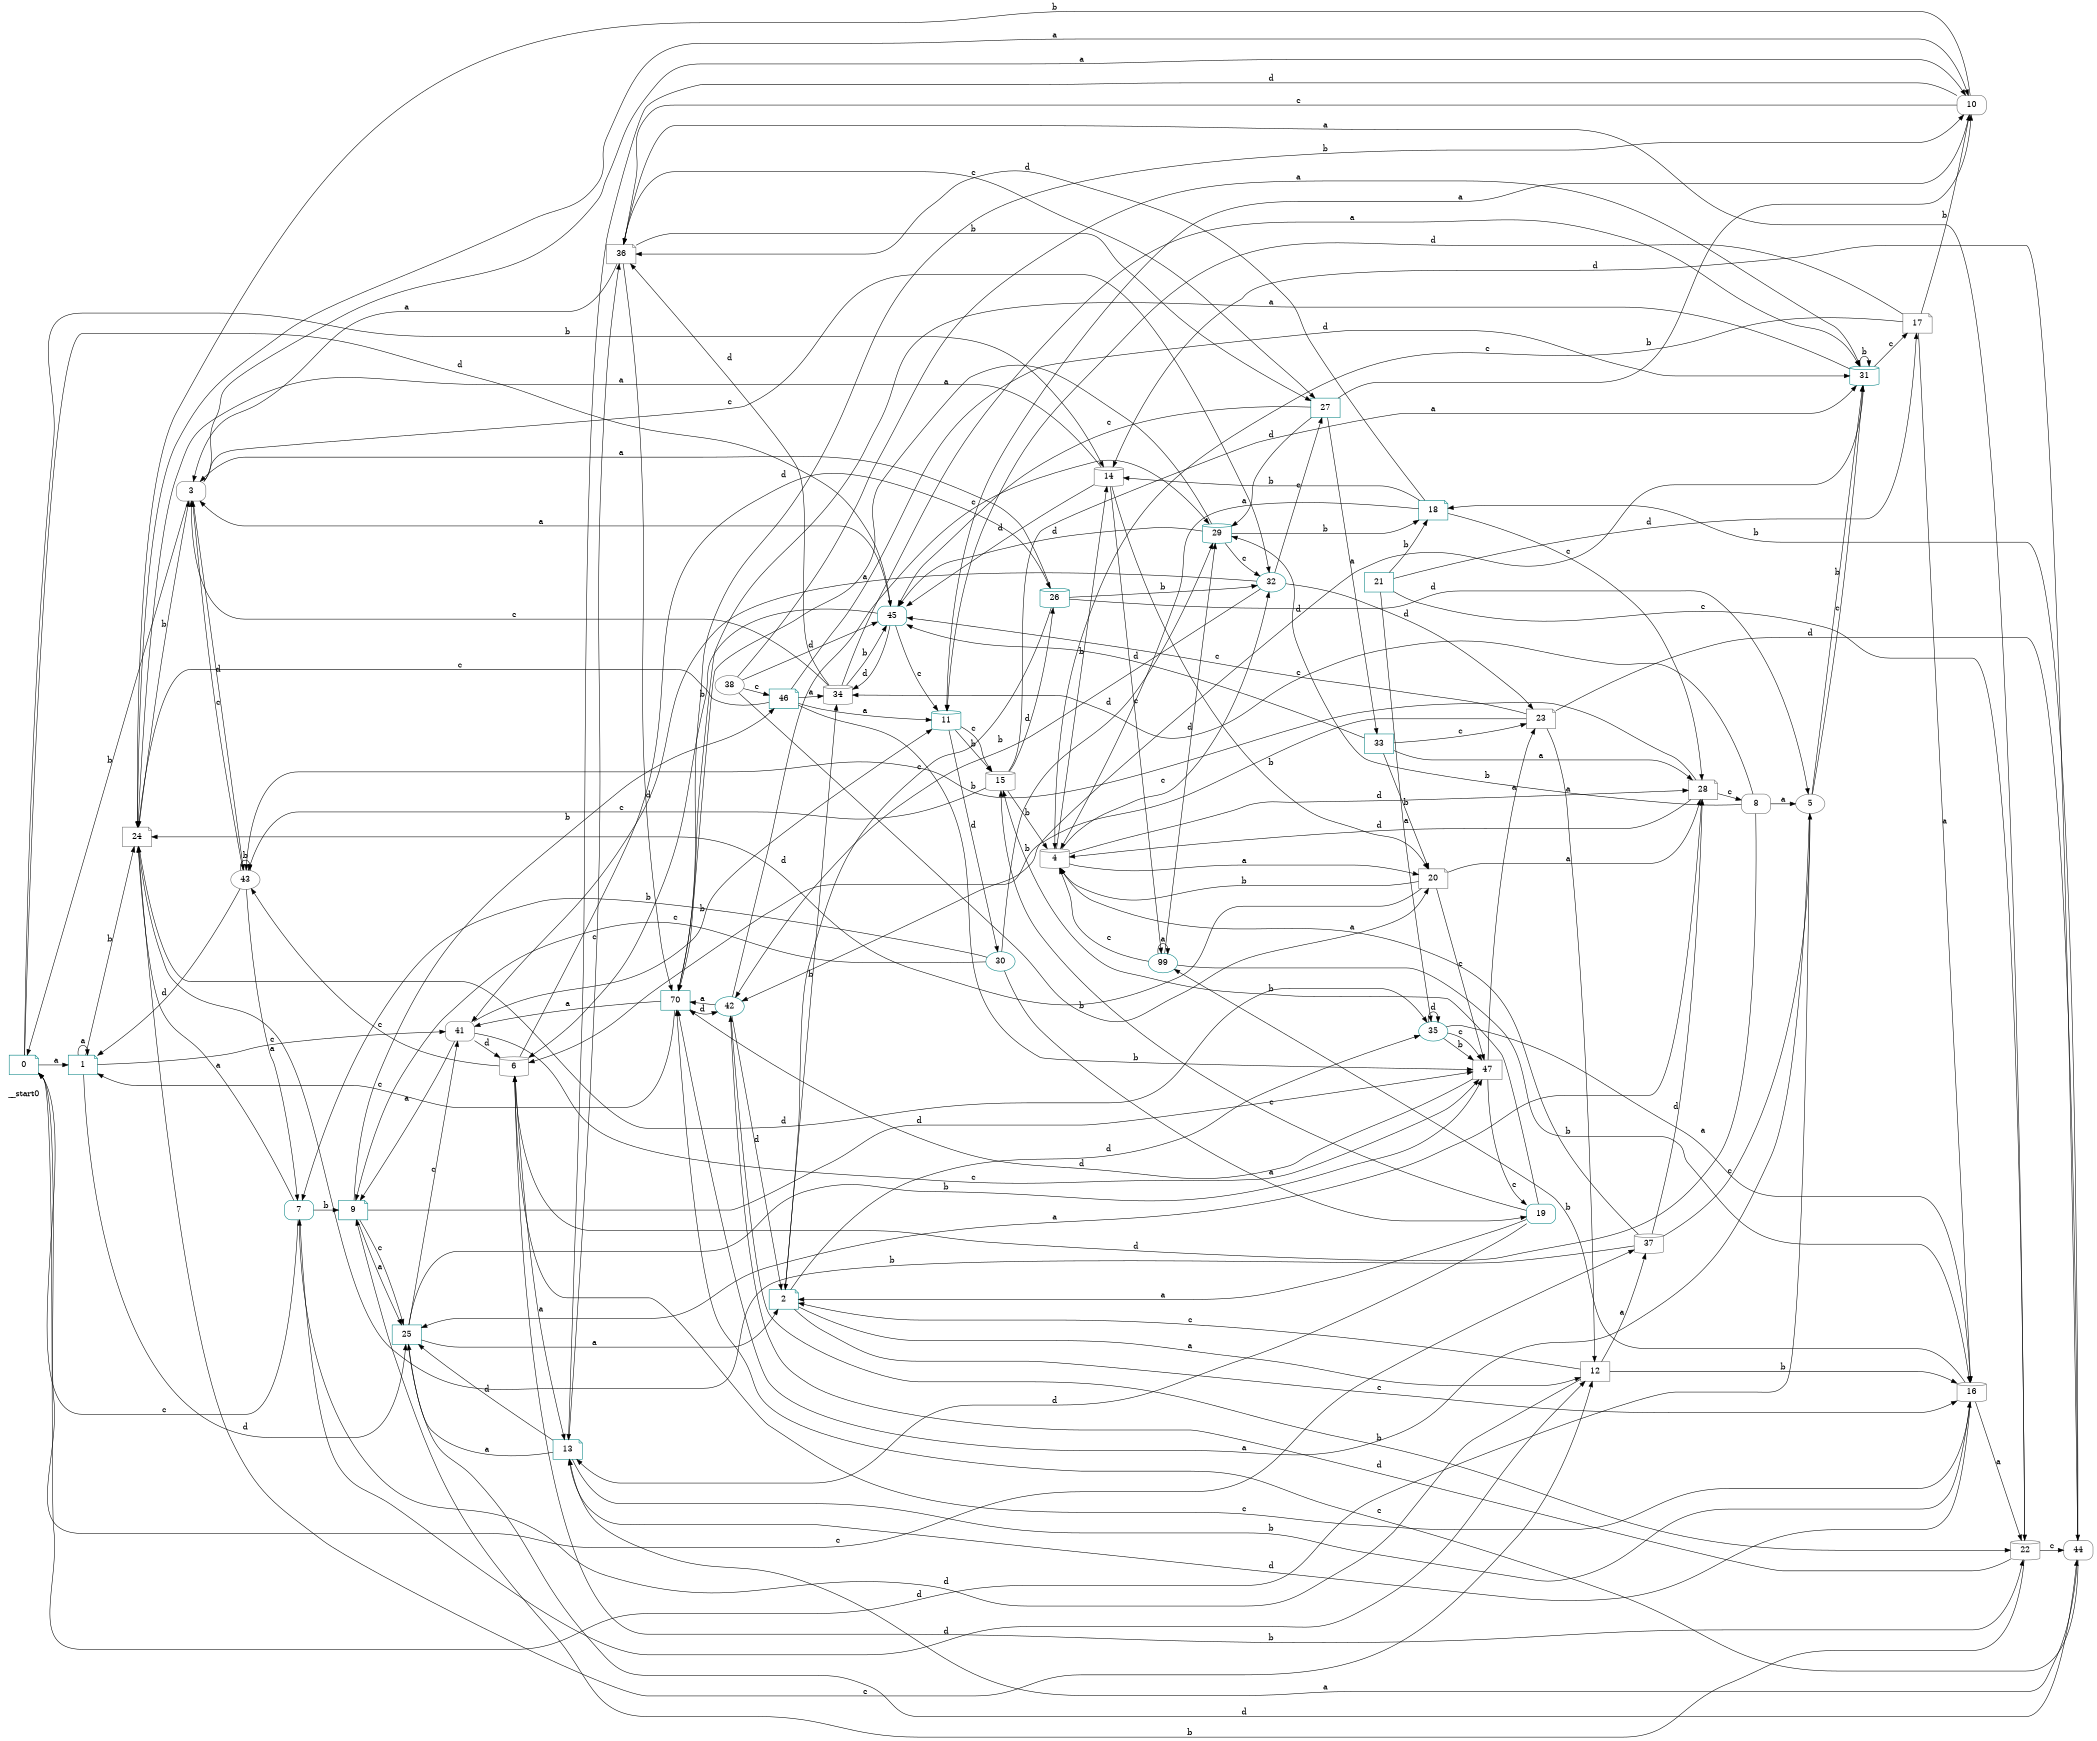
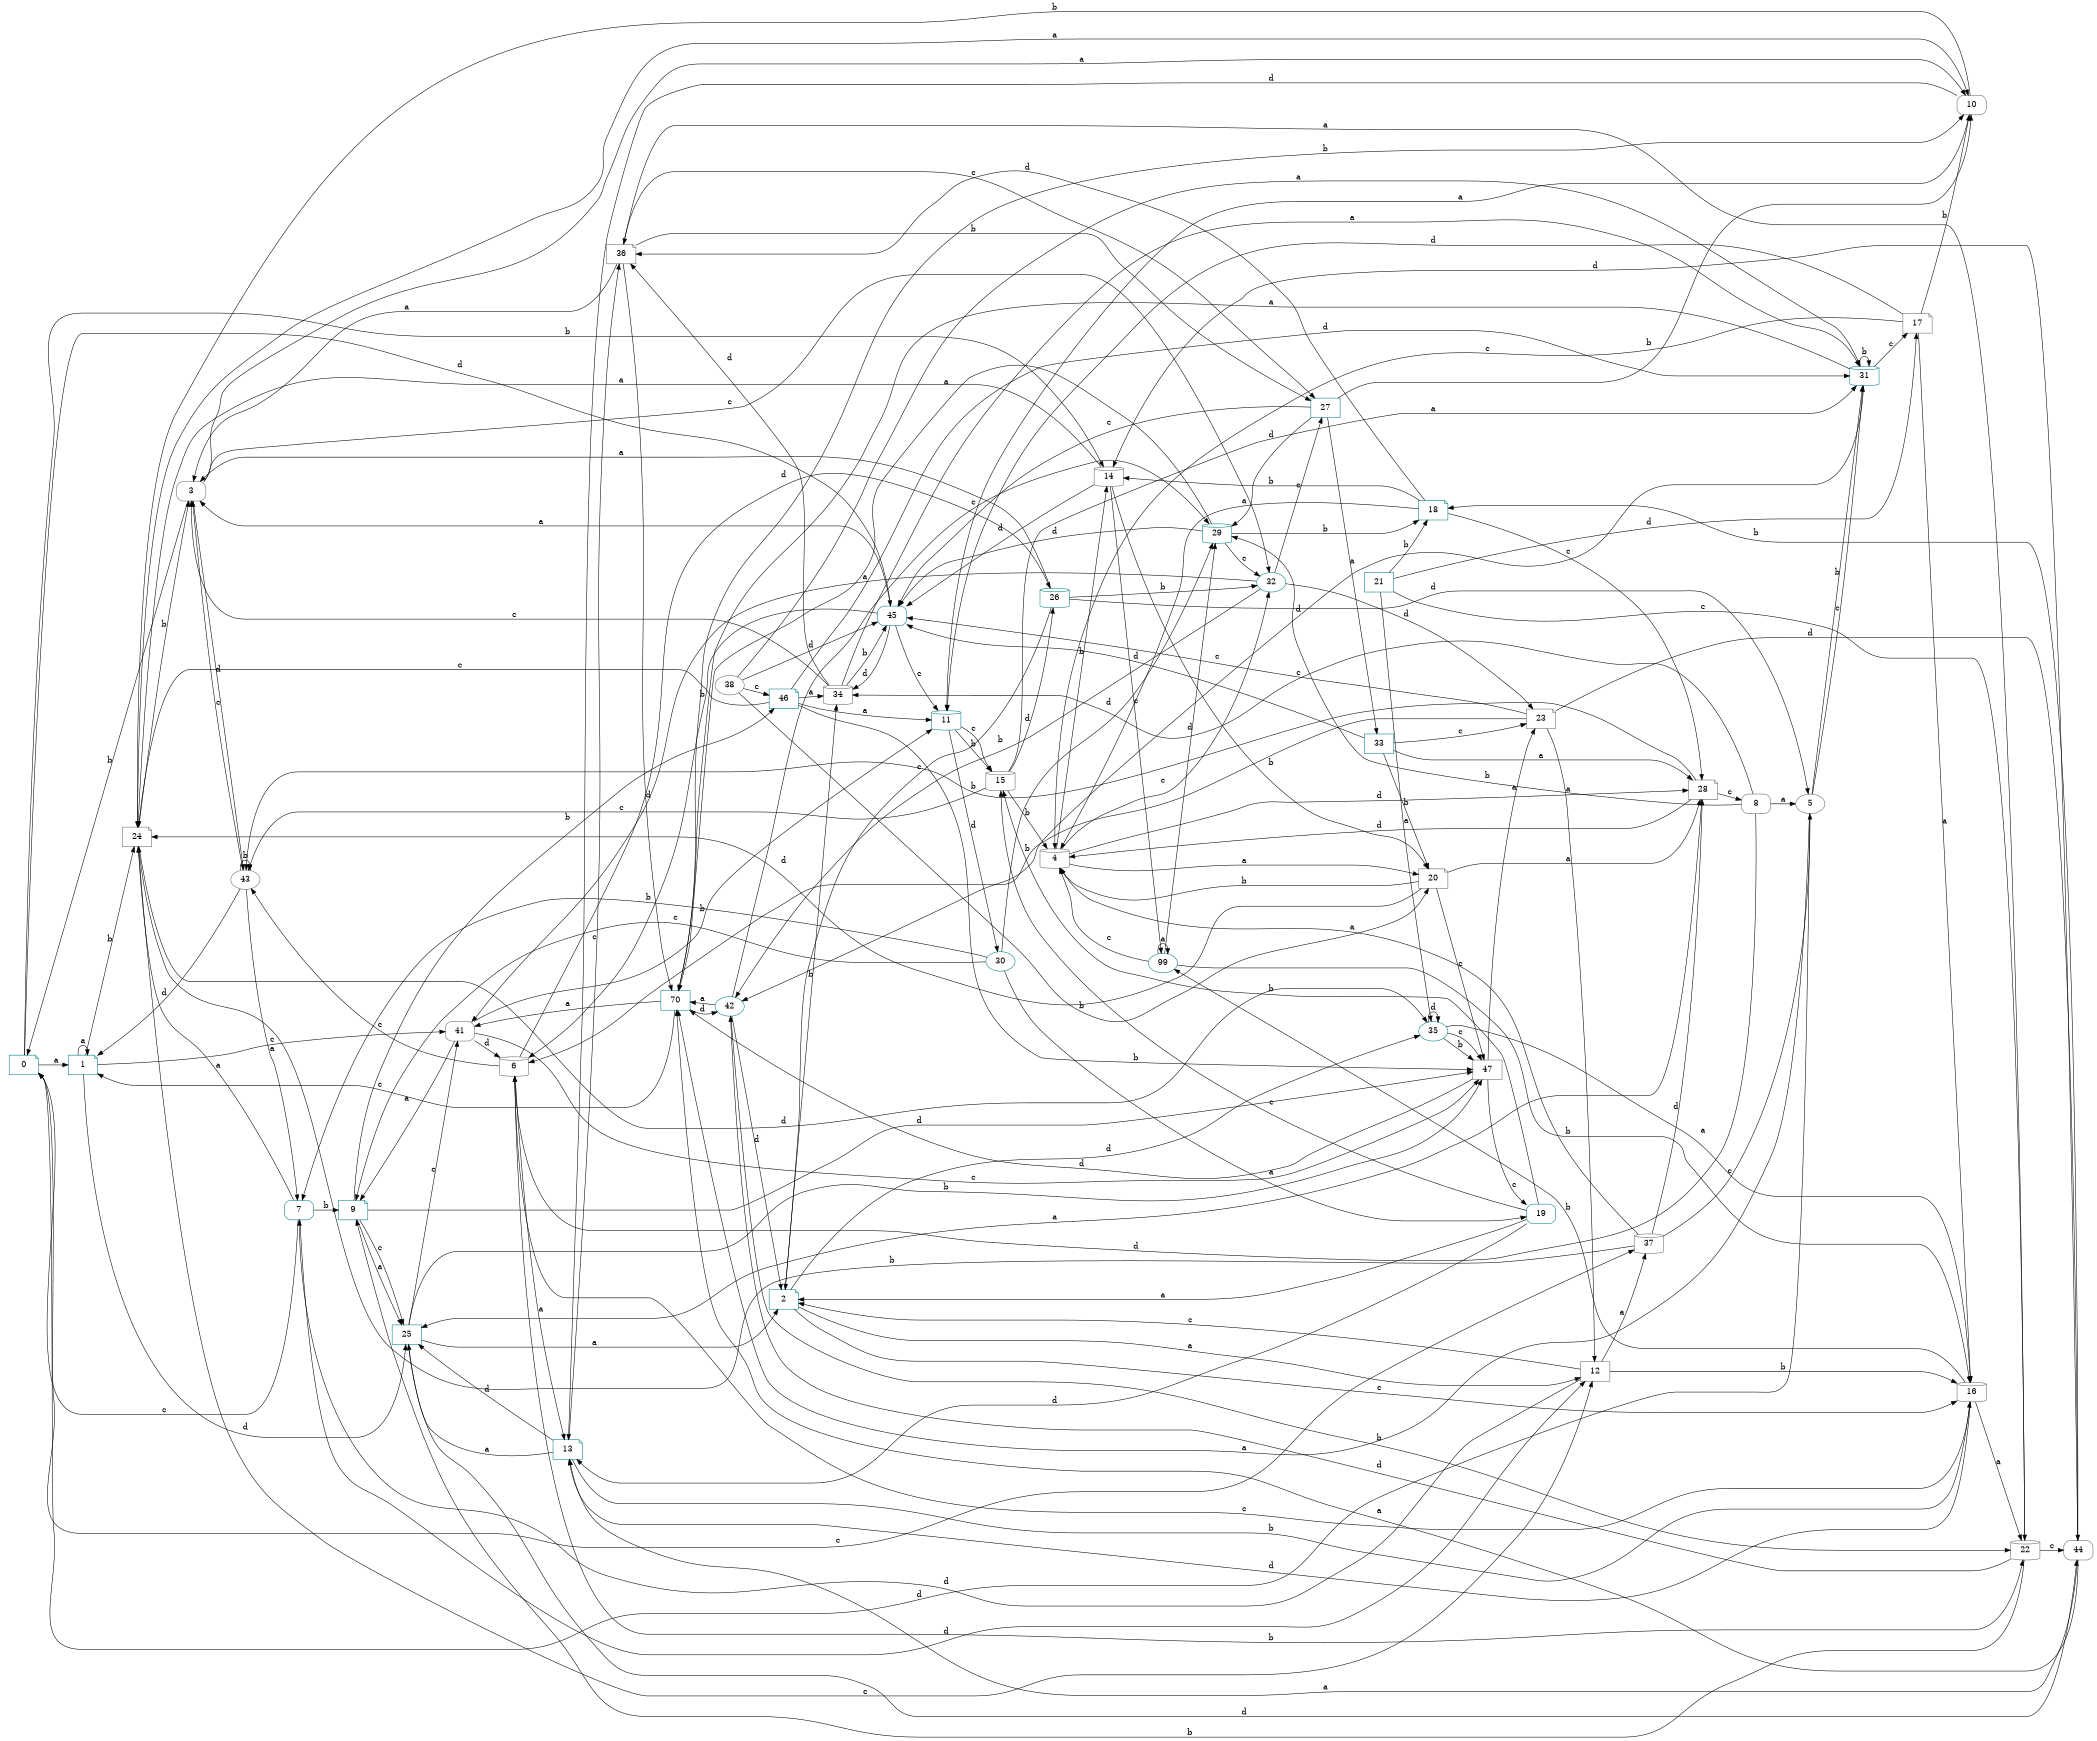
(1237, 105) -> none
(24, 1094) -> none
(1379, 1511) -> (1379, 1511)
